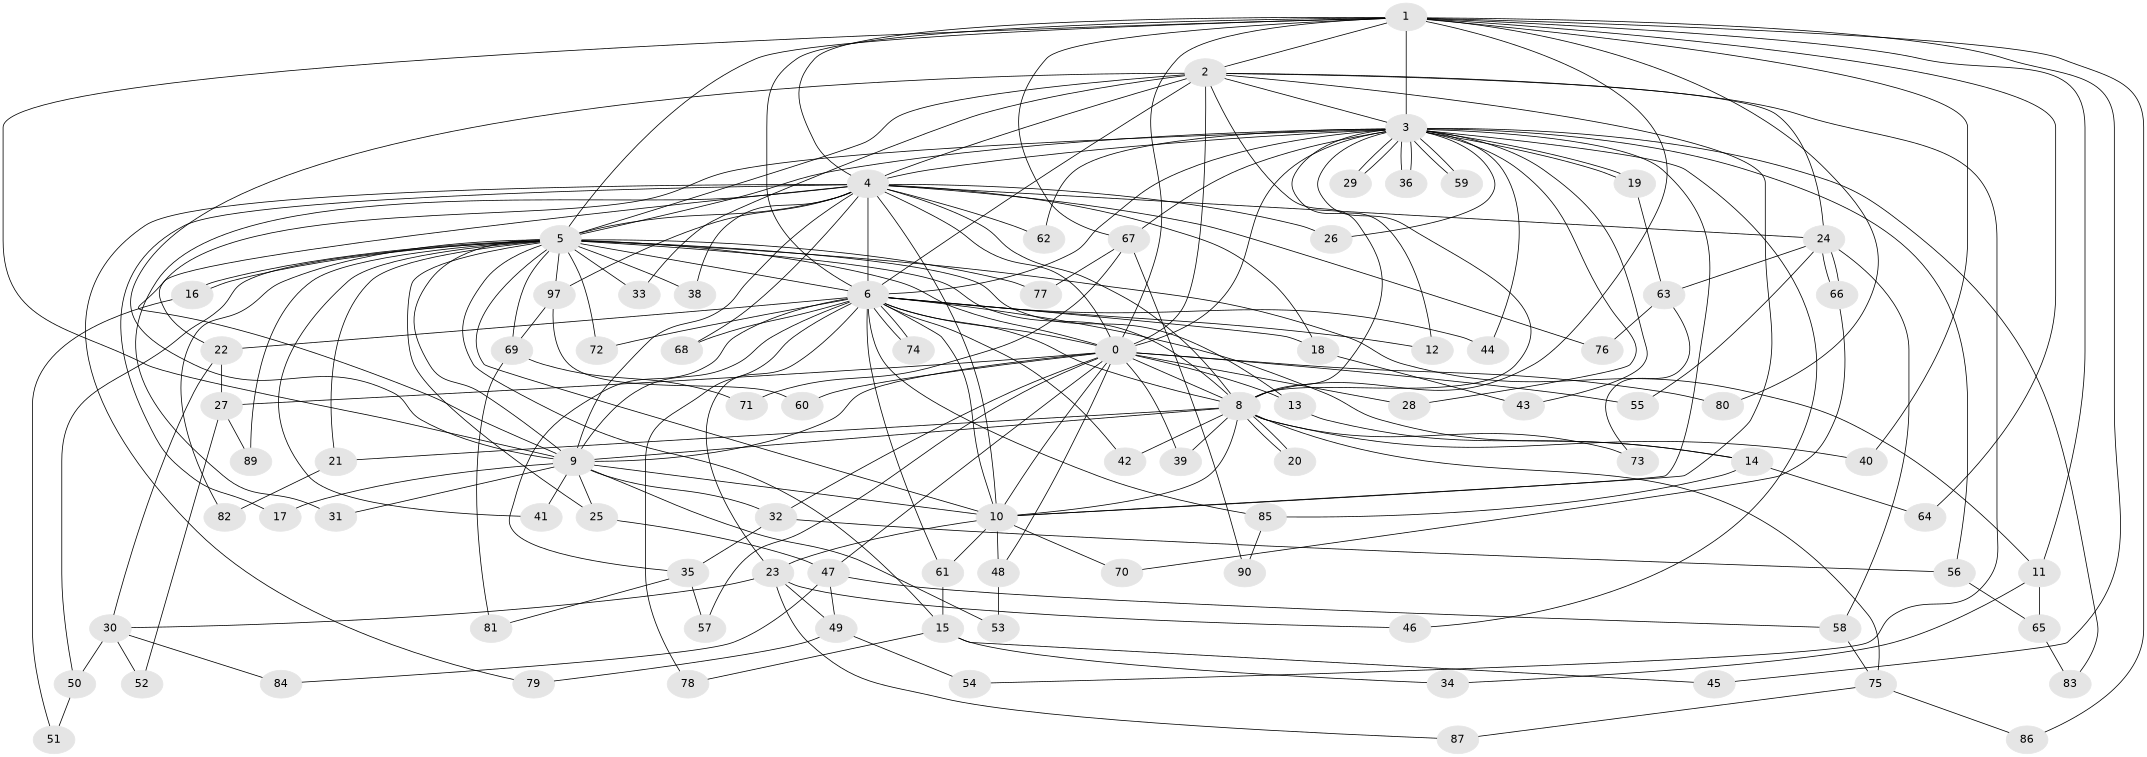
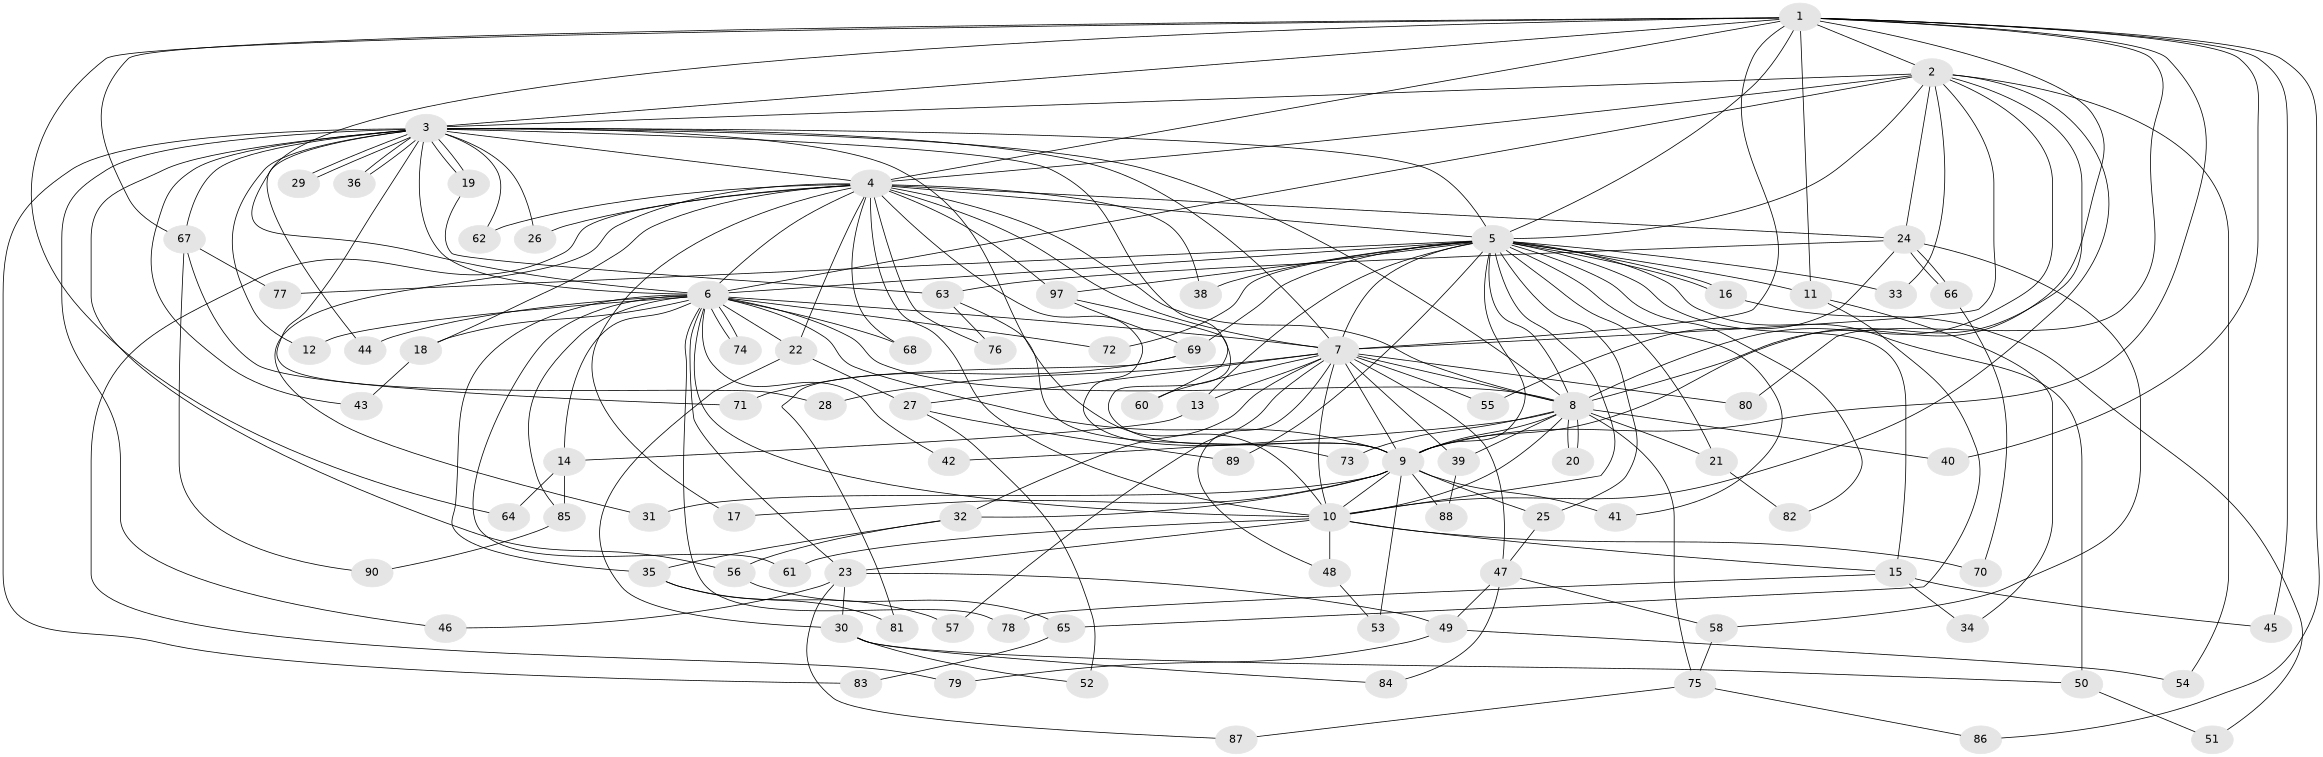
(1462, 184) -> none
(1116, 351) -> (1338, 351)
none -> (1446, 517)
(943, 595) -> (1612, 551)
